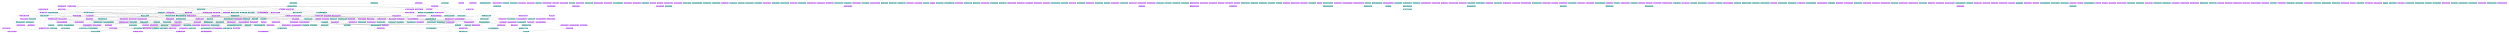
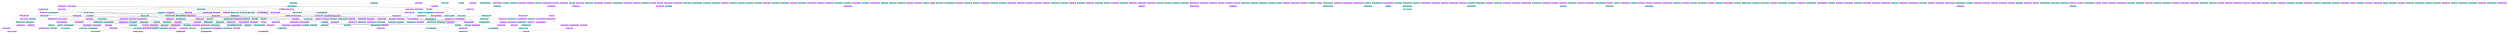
(461, 3) -> (461, 3)
